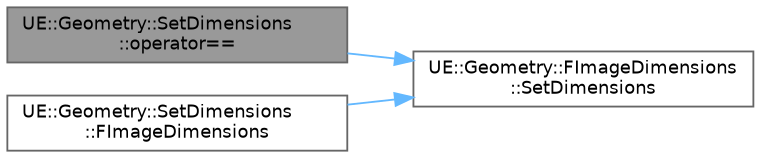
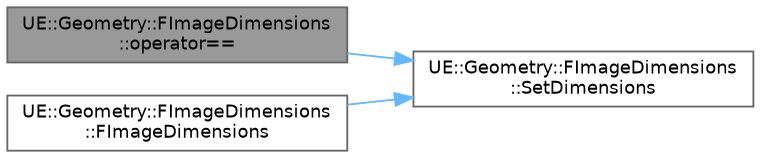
(177, 35) -> (177, 35)
(177, 123) -> (177, 123)
